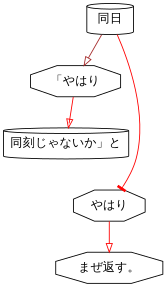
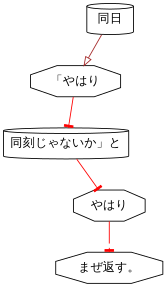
(71, 110) -> (71, 110)
(139, 110) -> (86, 173)
(109, 232) -> (109, 232)
